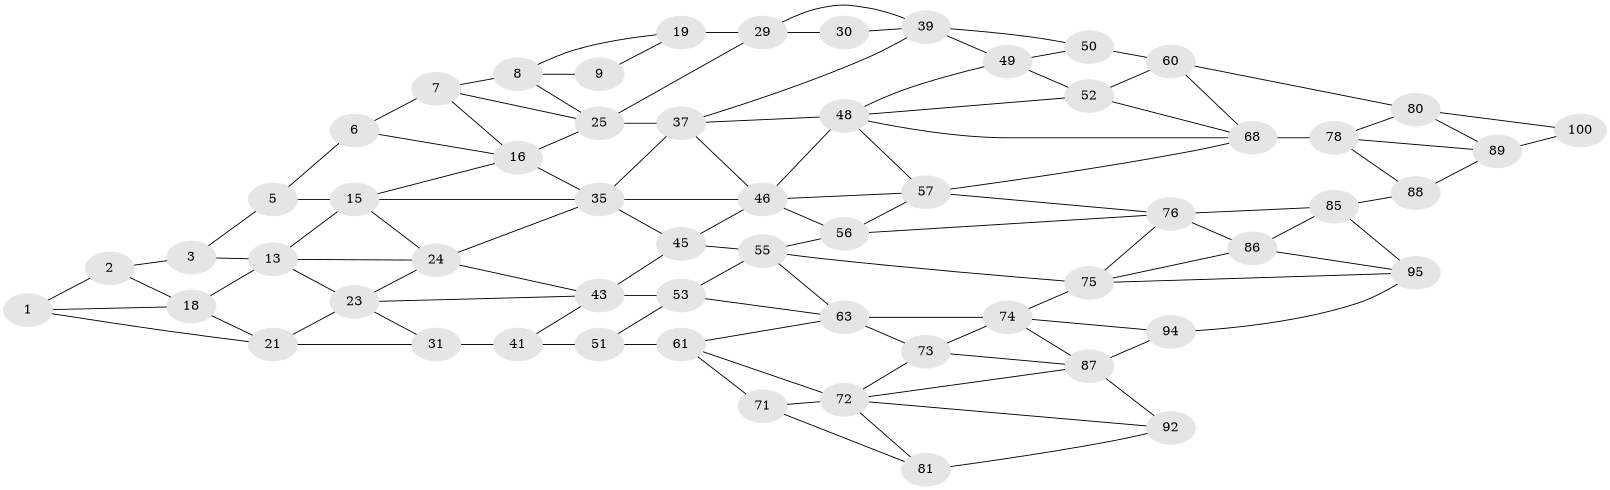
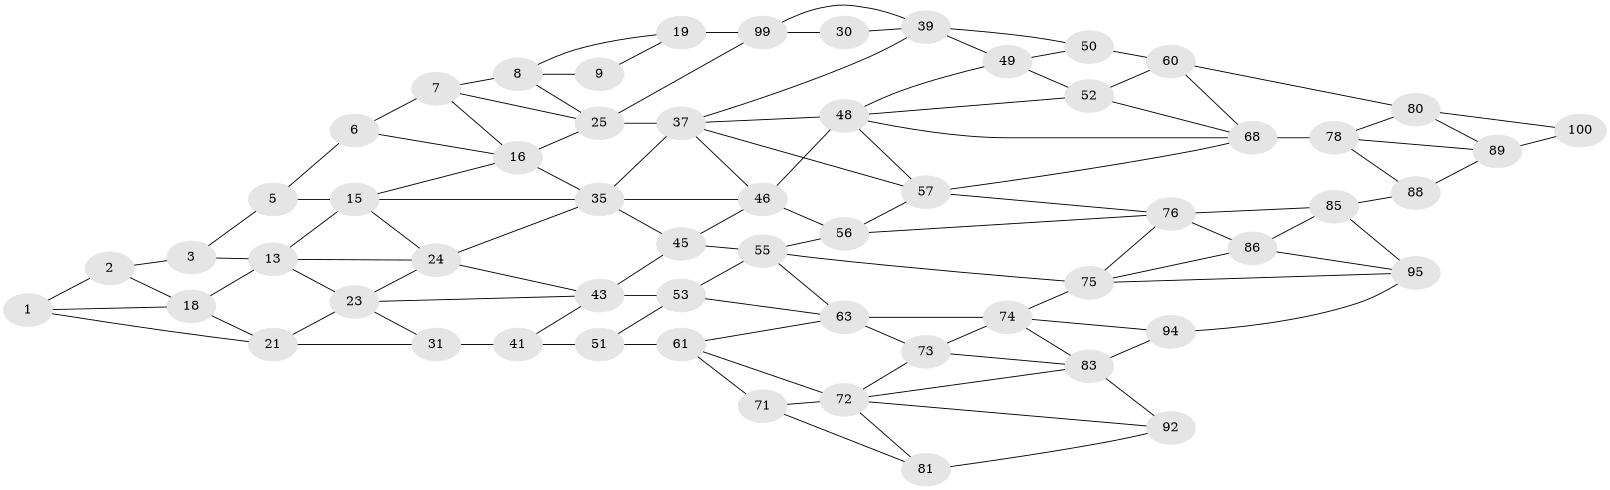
(763, 33) -> (763, 33)
(844, 196) -> (794, 155)
(1089, 366) -> (1089, 366)
